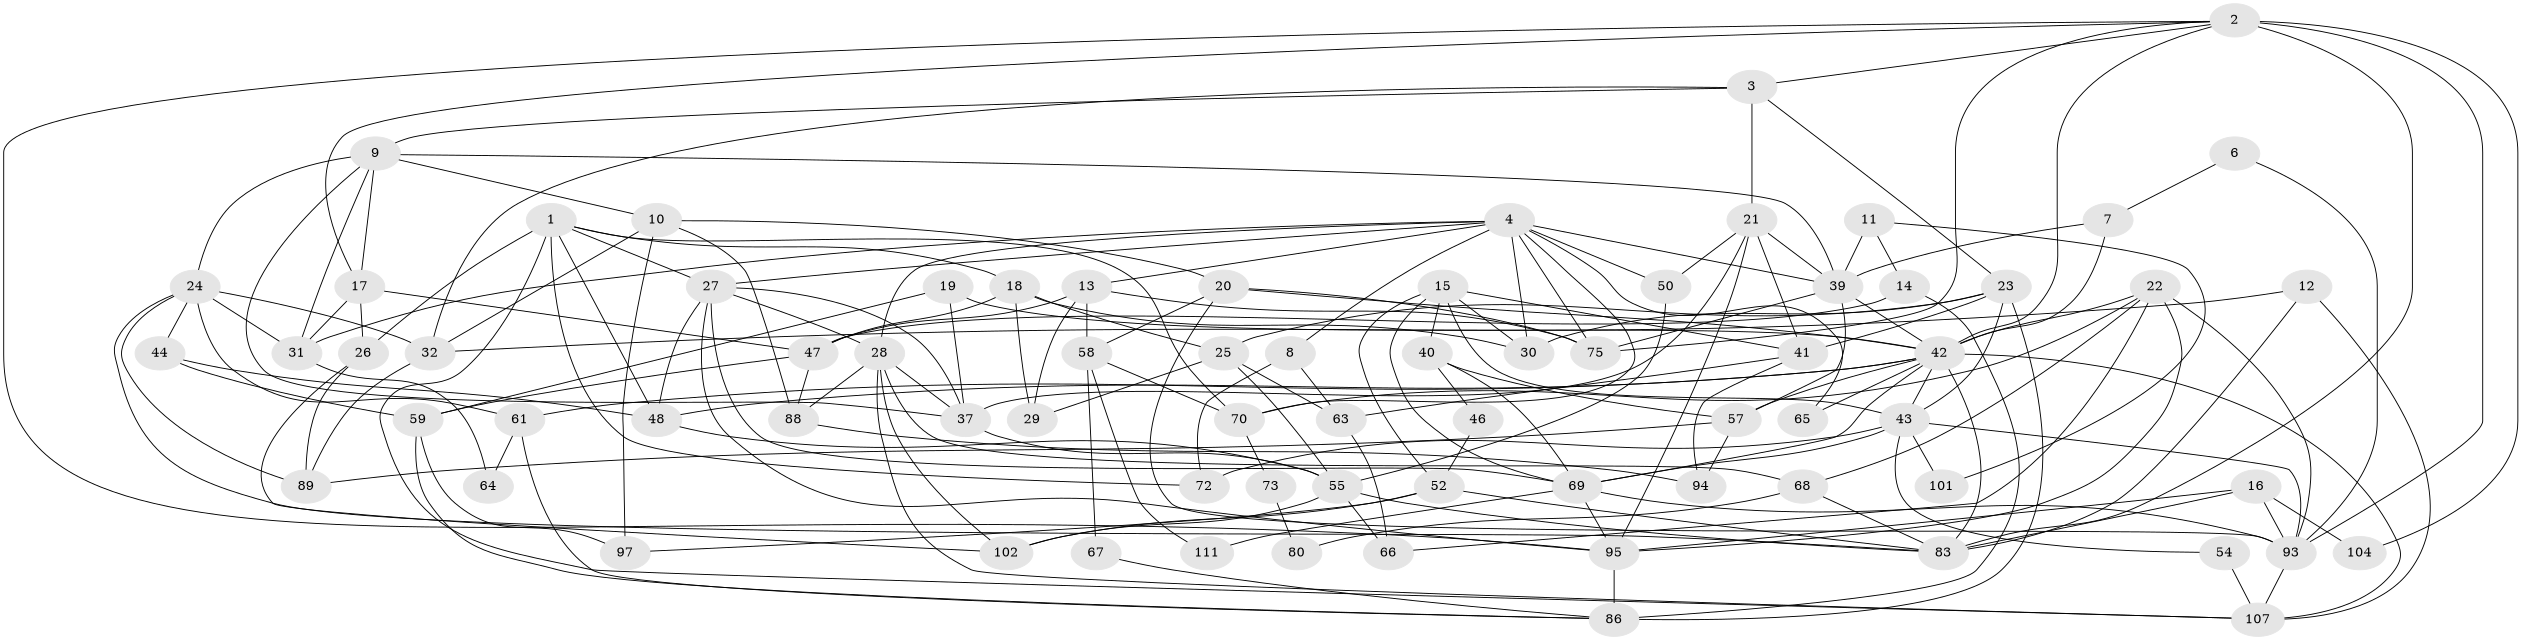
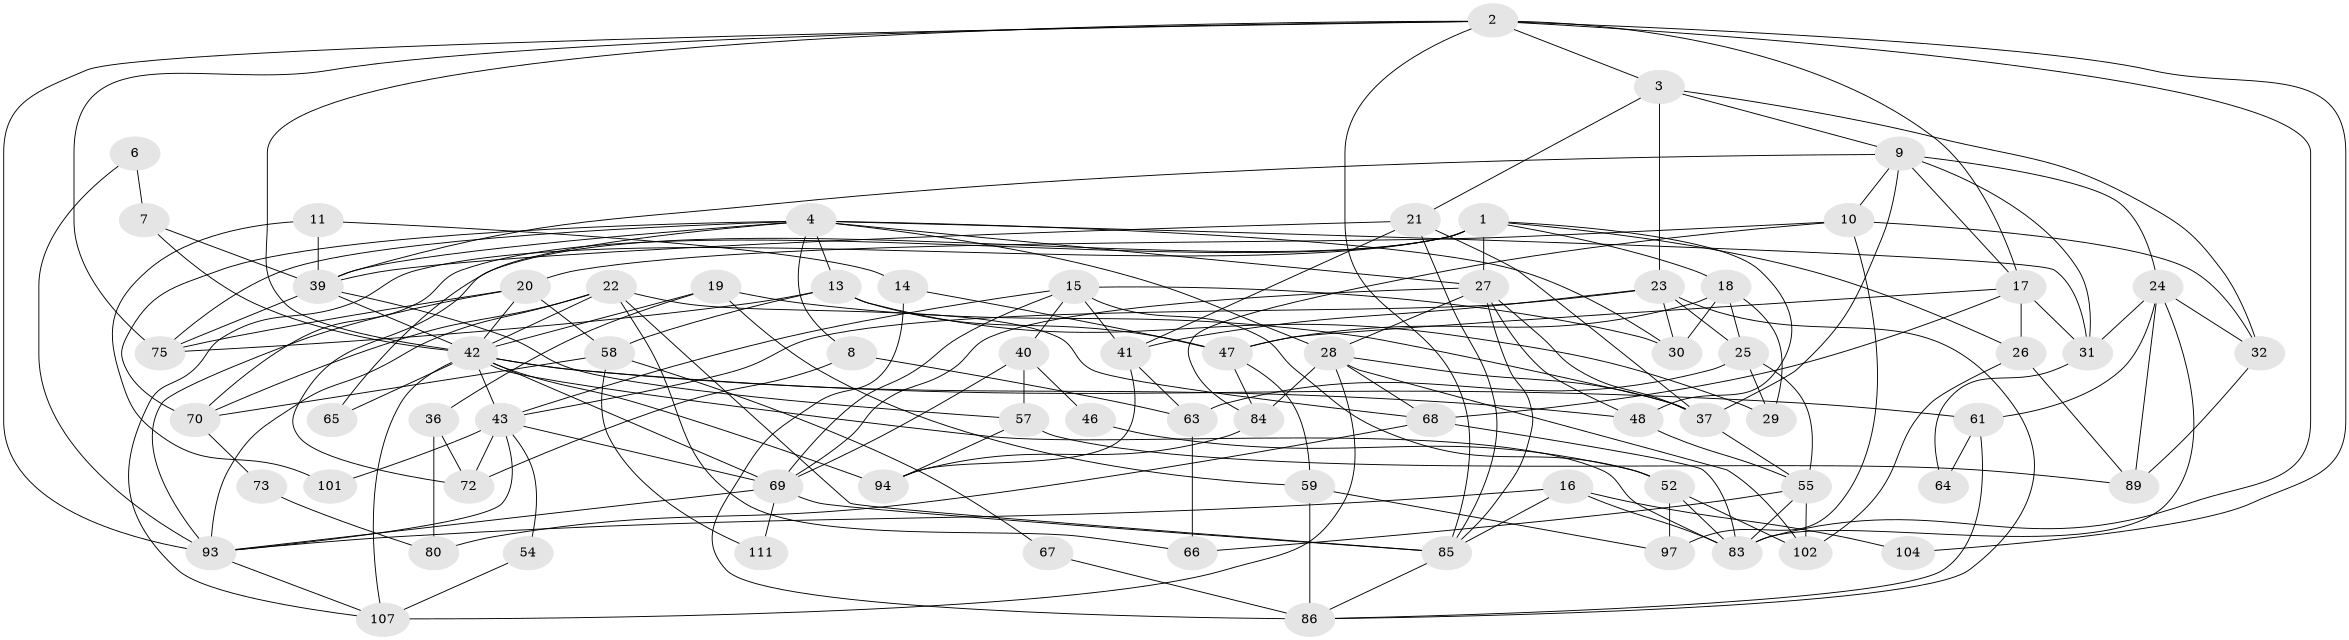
(1666, 287) -> none
(2307, 287) -> none
(160, 353) -> none
(1843, 379) -> (670, 413)
none -> (1733, 380)
none -> (434, 420)
(794, 420) -> (1259, 420)
(1614, 553) -> (1447, 553)
